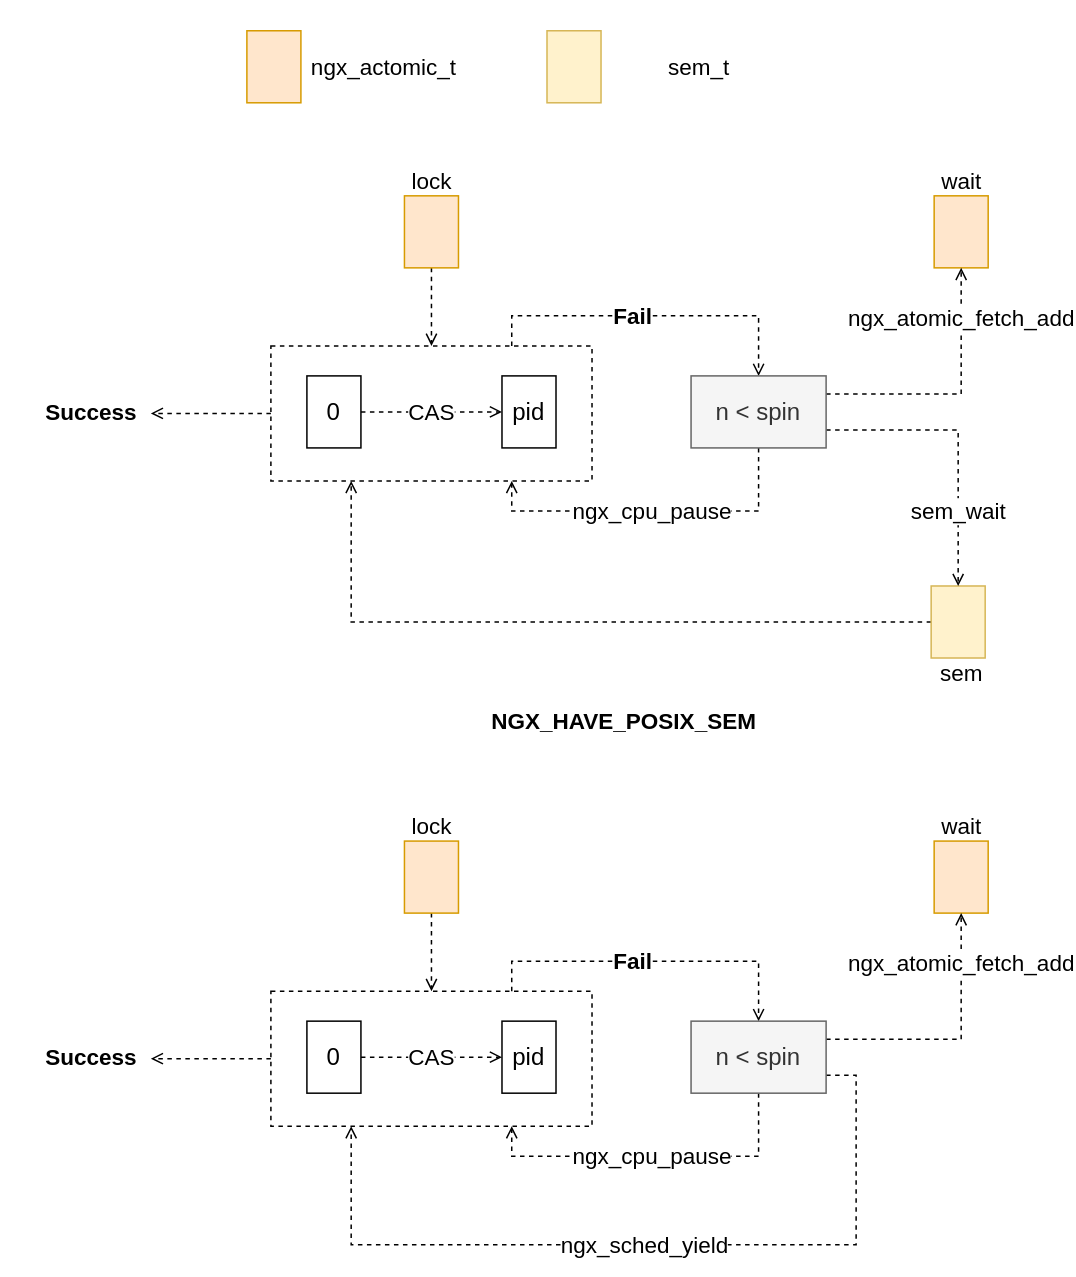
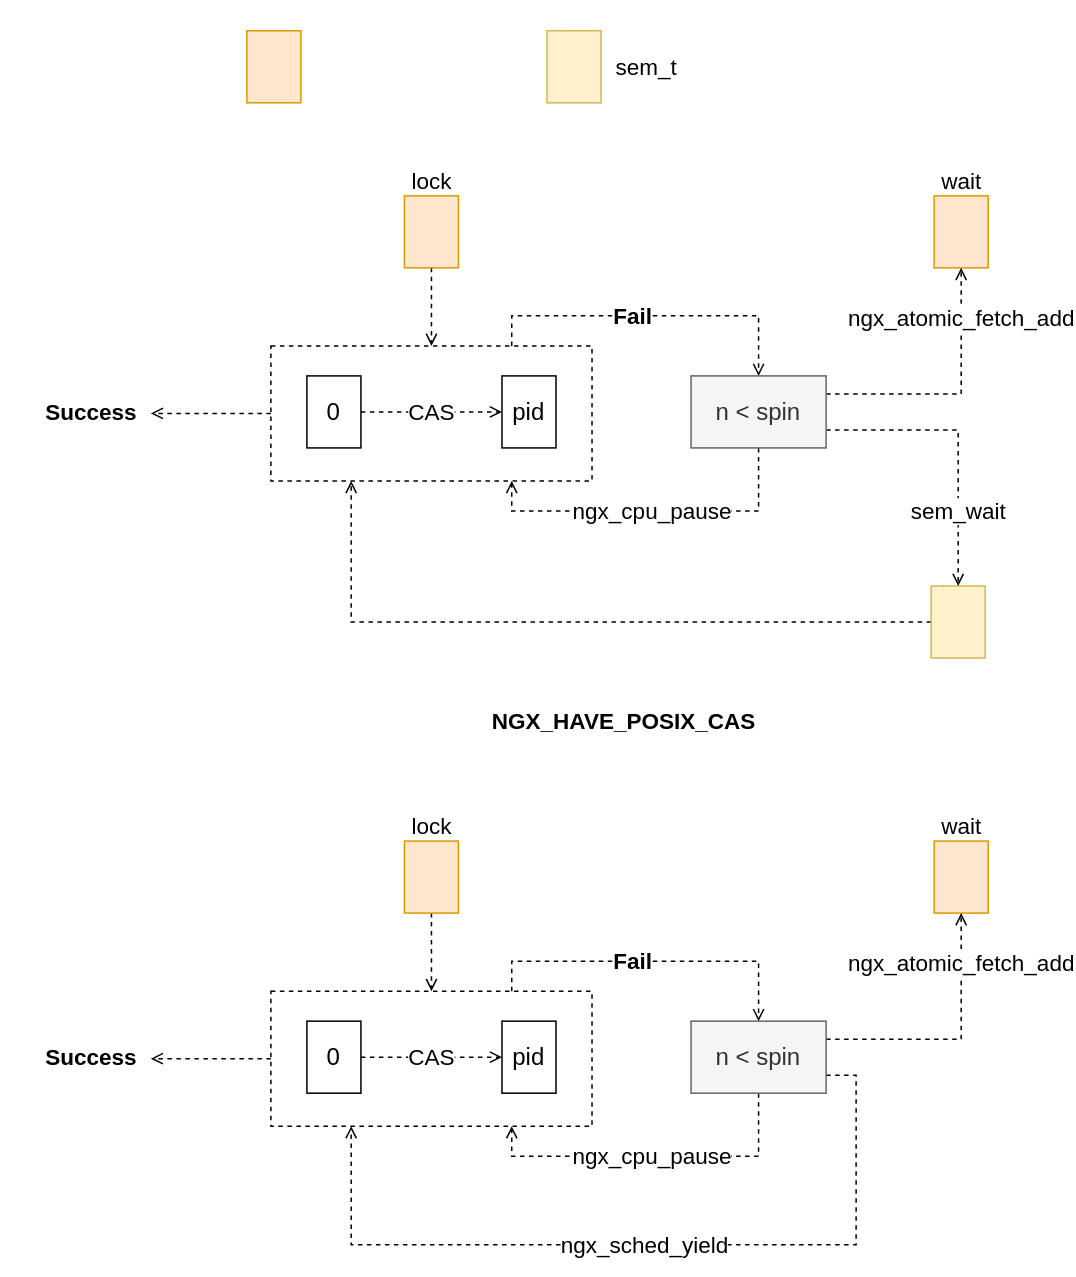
(383, 67) -> none
(698, 67) -> (646, 67)
(961, 673) -> none
(624, 721) -> (624, 721)
